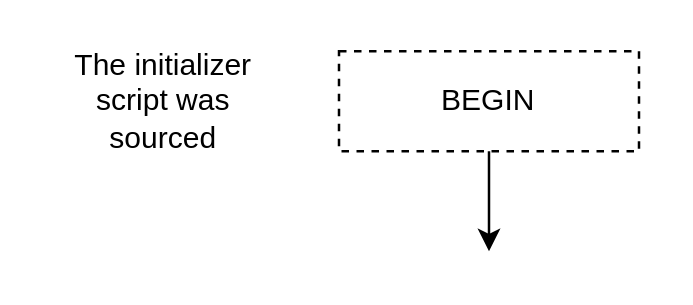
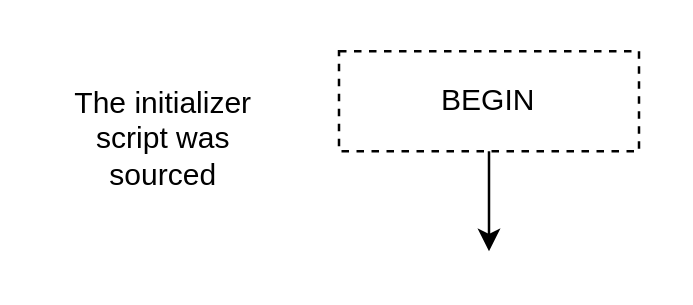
(164, 101) -> (164, 139)
